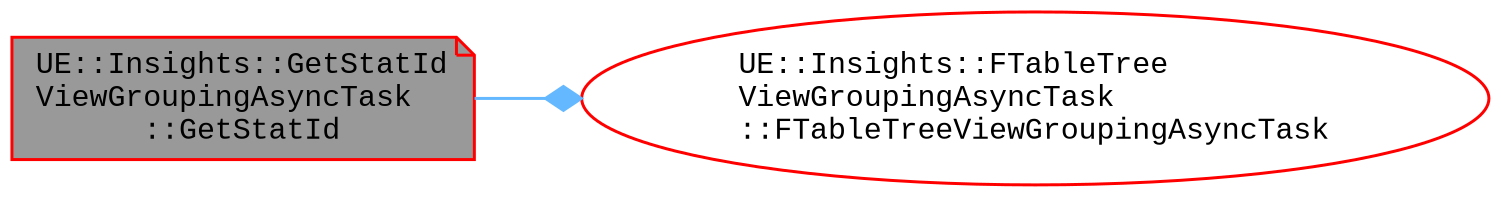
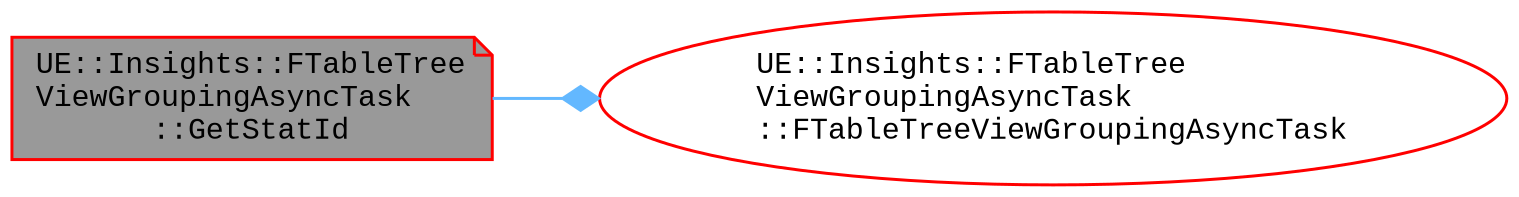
(243, 98) -> (252, 98)
